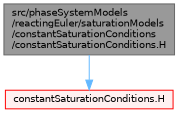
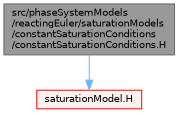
(89, 100) -> (89, 100)
